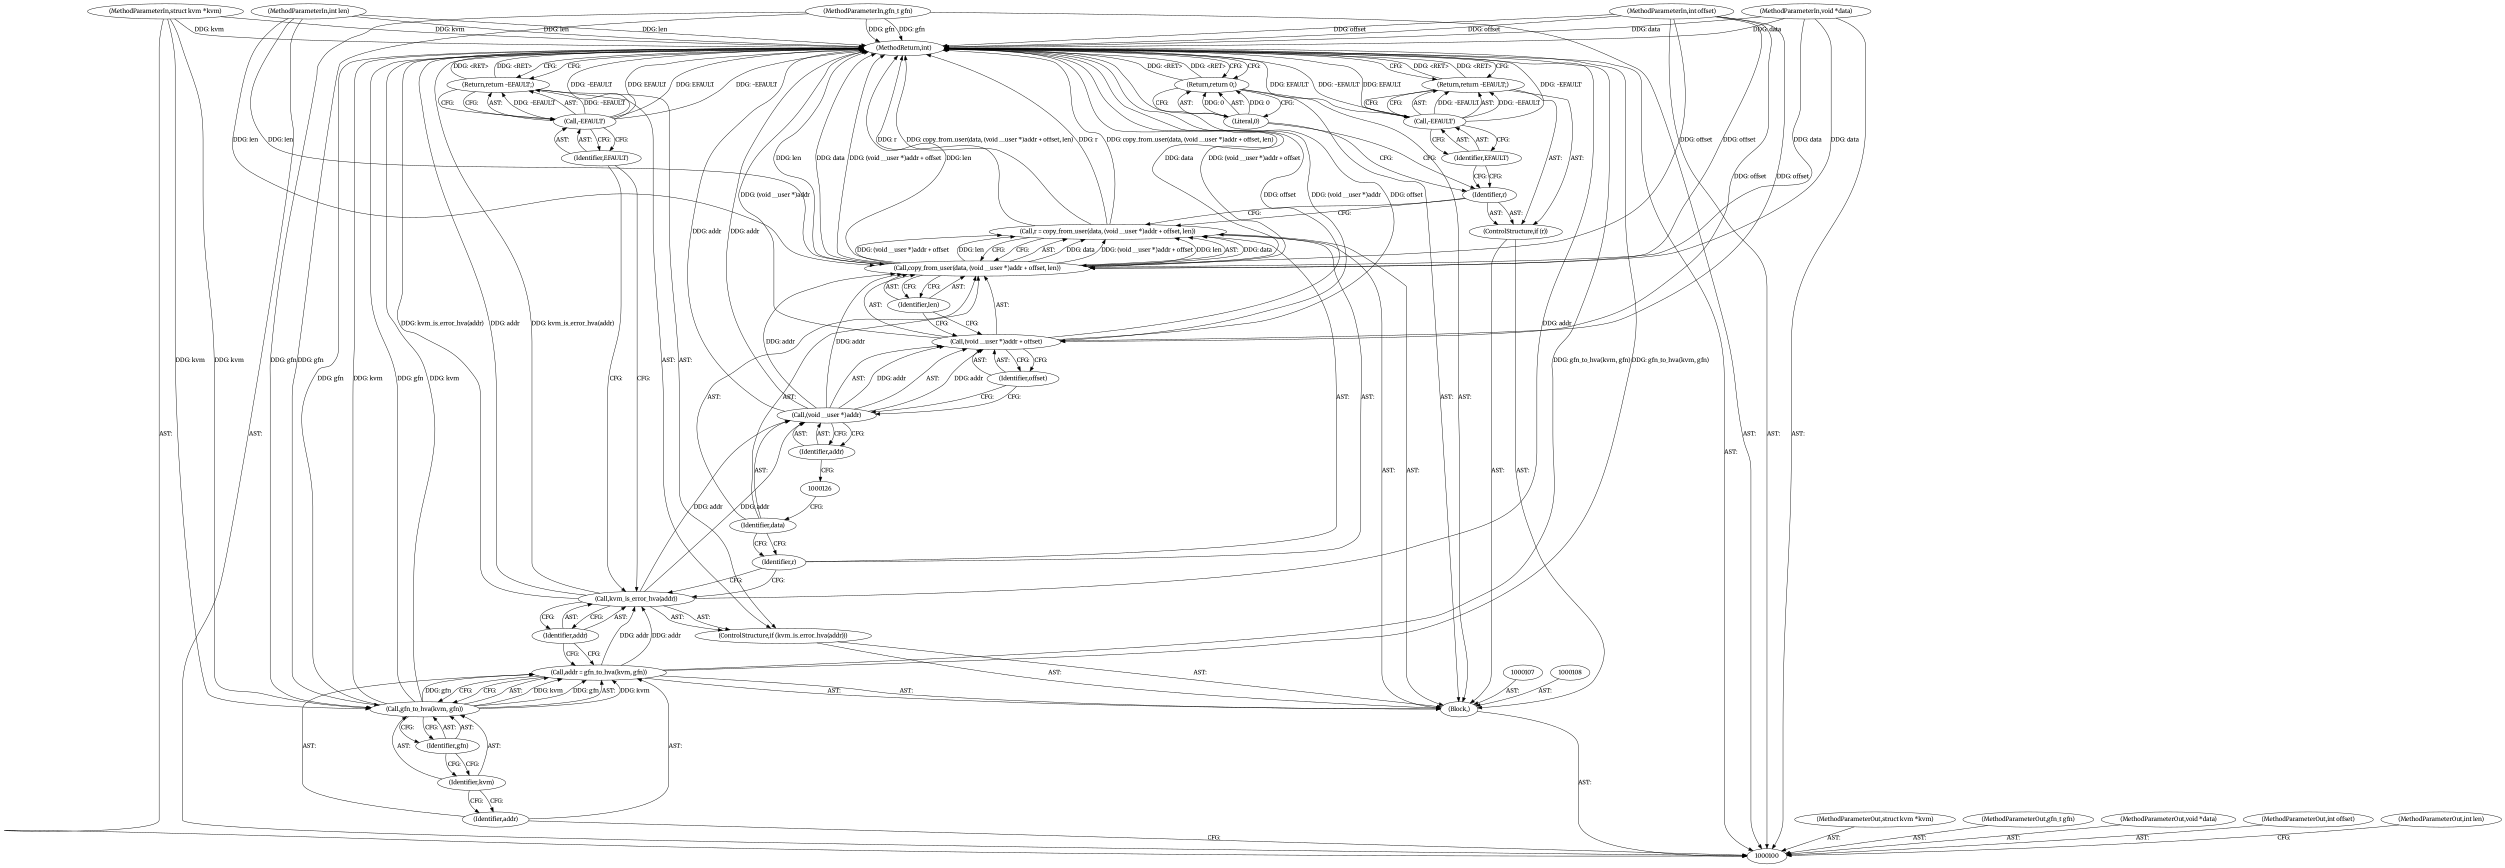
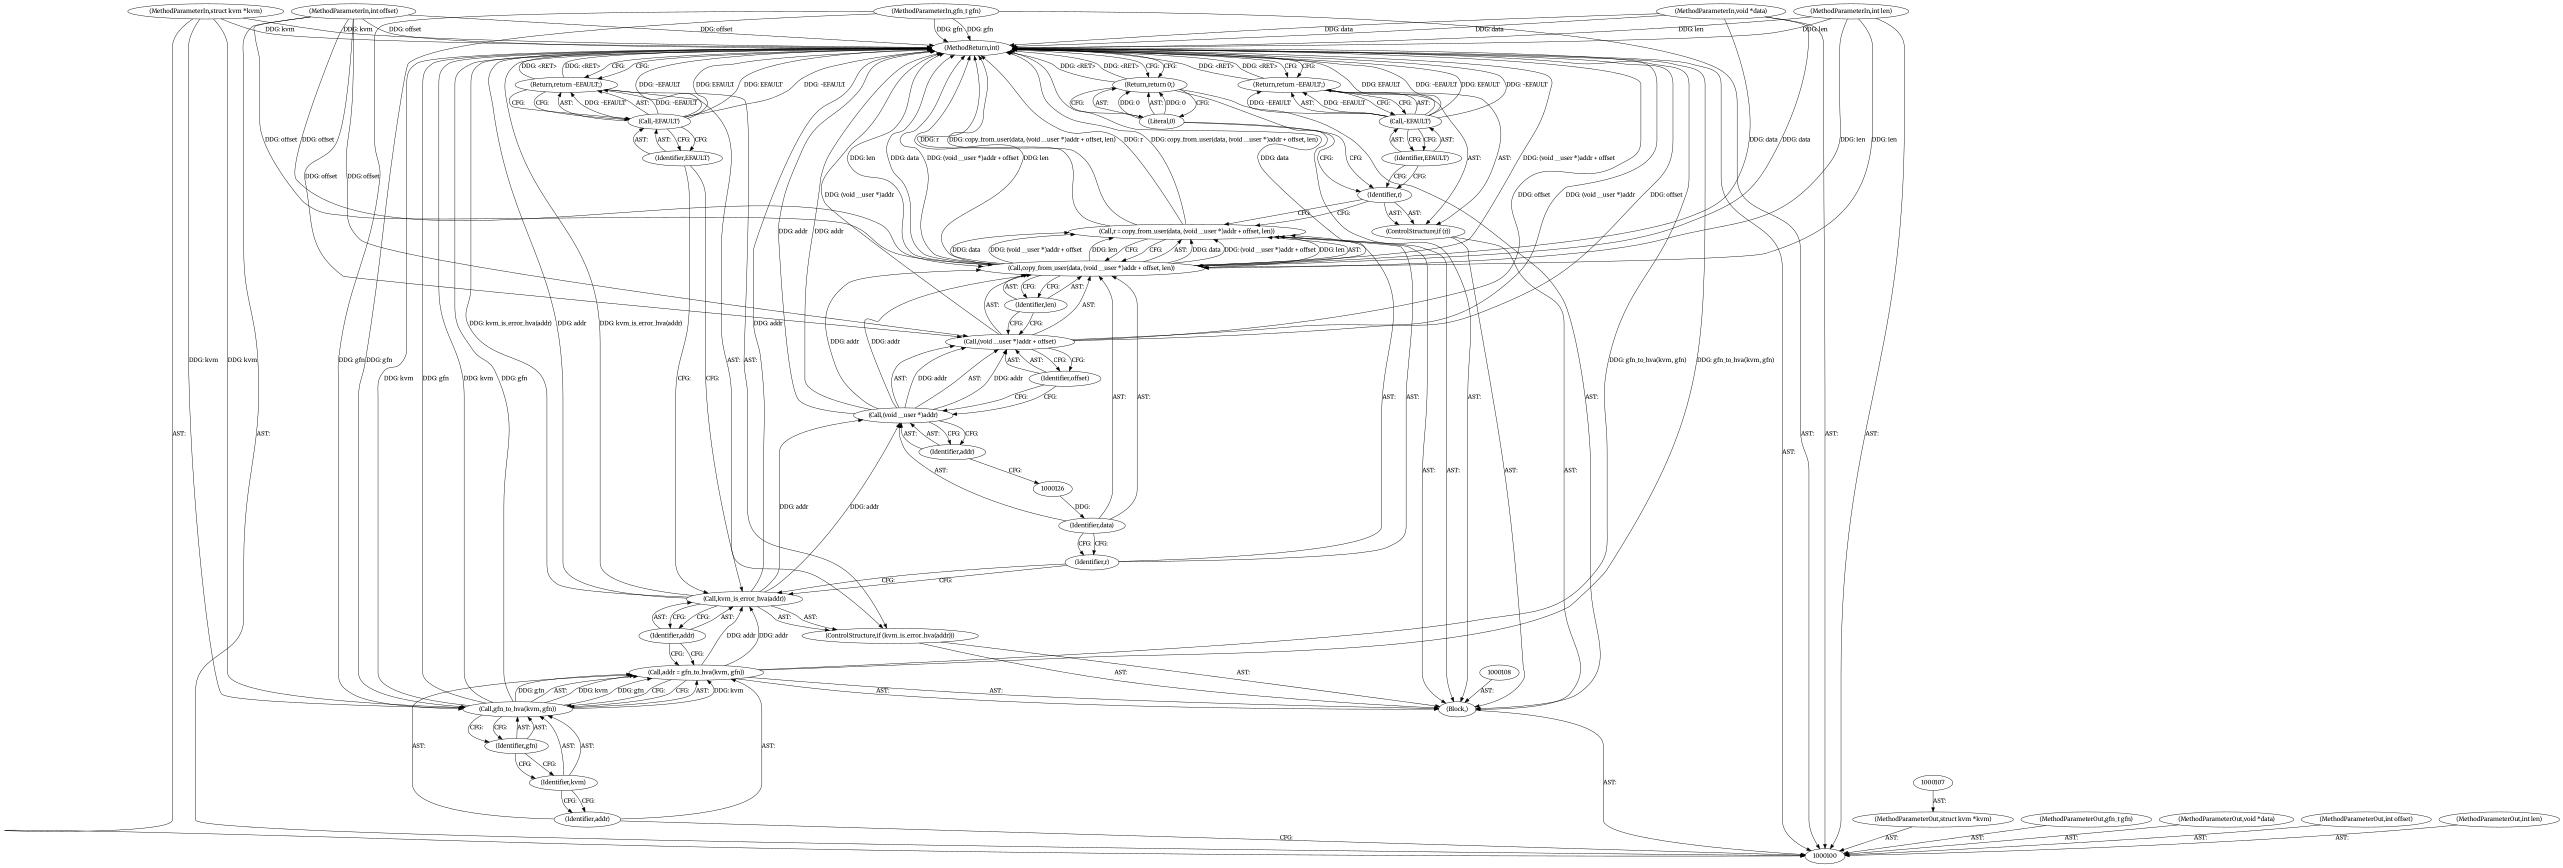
(817, 507) -> (1083, 507)
(1498, 694) -> (1933, 799)
(2285, 838) -> (2343, 838)
